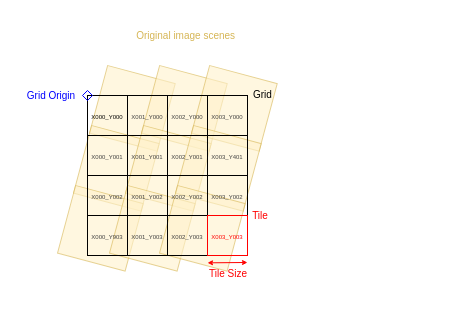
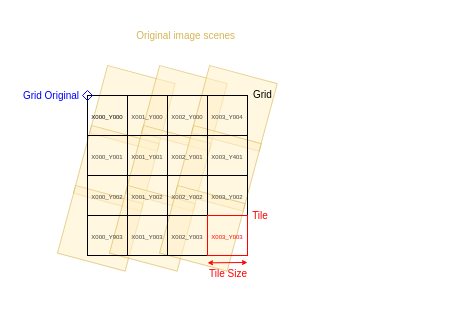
(52, 96) -> (52, 96)
(228, 116) -> (228, 116)
